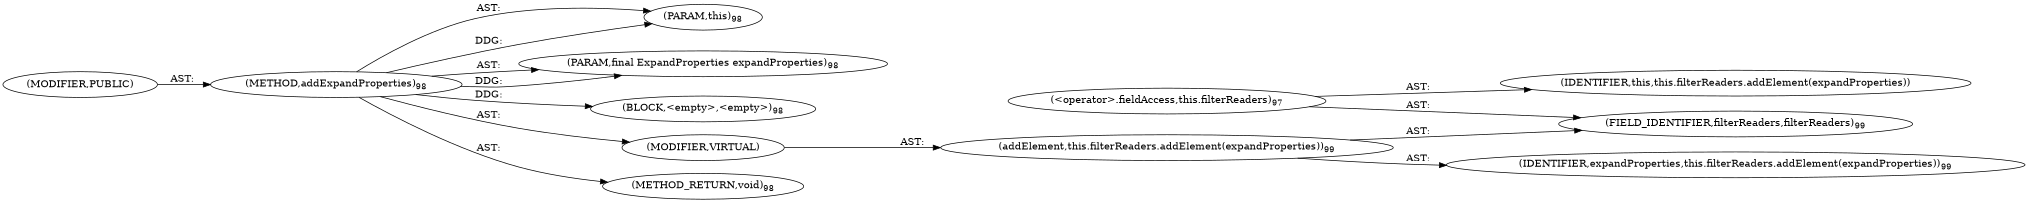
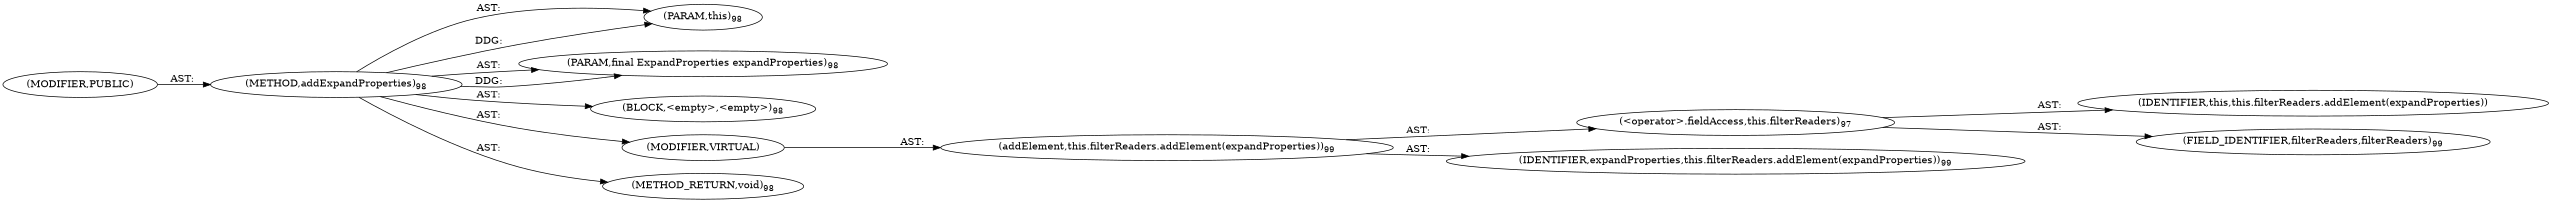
(490, 95) -> (490, 95)
(1462, 135) -> (1467, 134)
